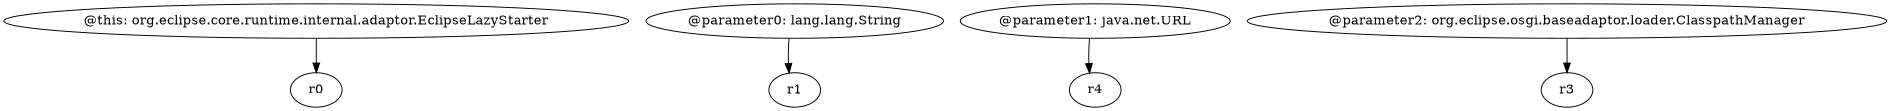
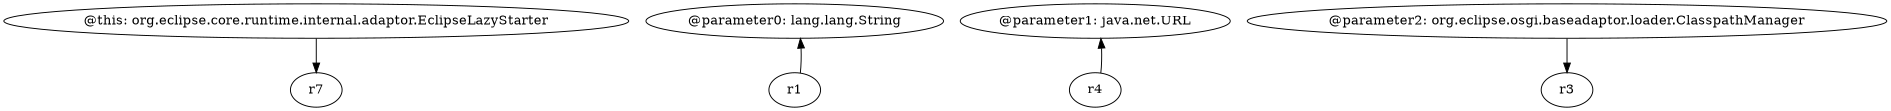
(788, 51) -> (801, 61)
(1089, 51) -> (1102, 61)
(316, 90) -> (316, 90)
